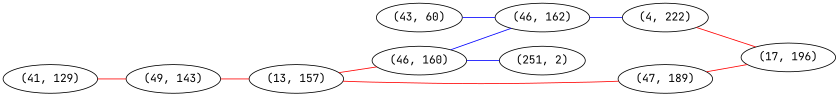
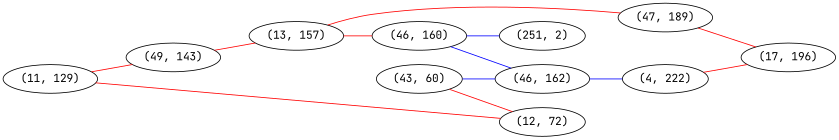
(50, 79) -> (50, 79)
none -> (542, 122)
